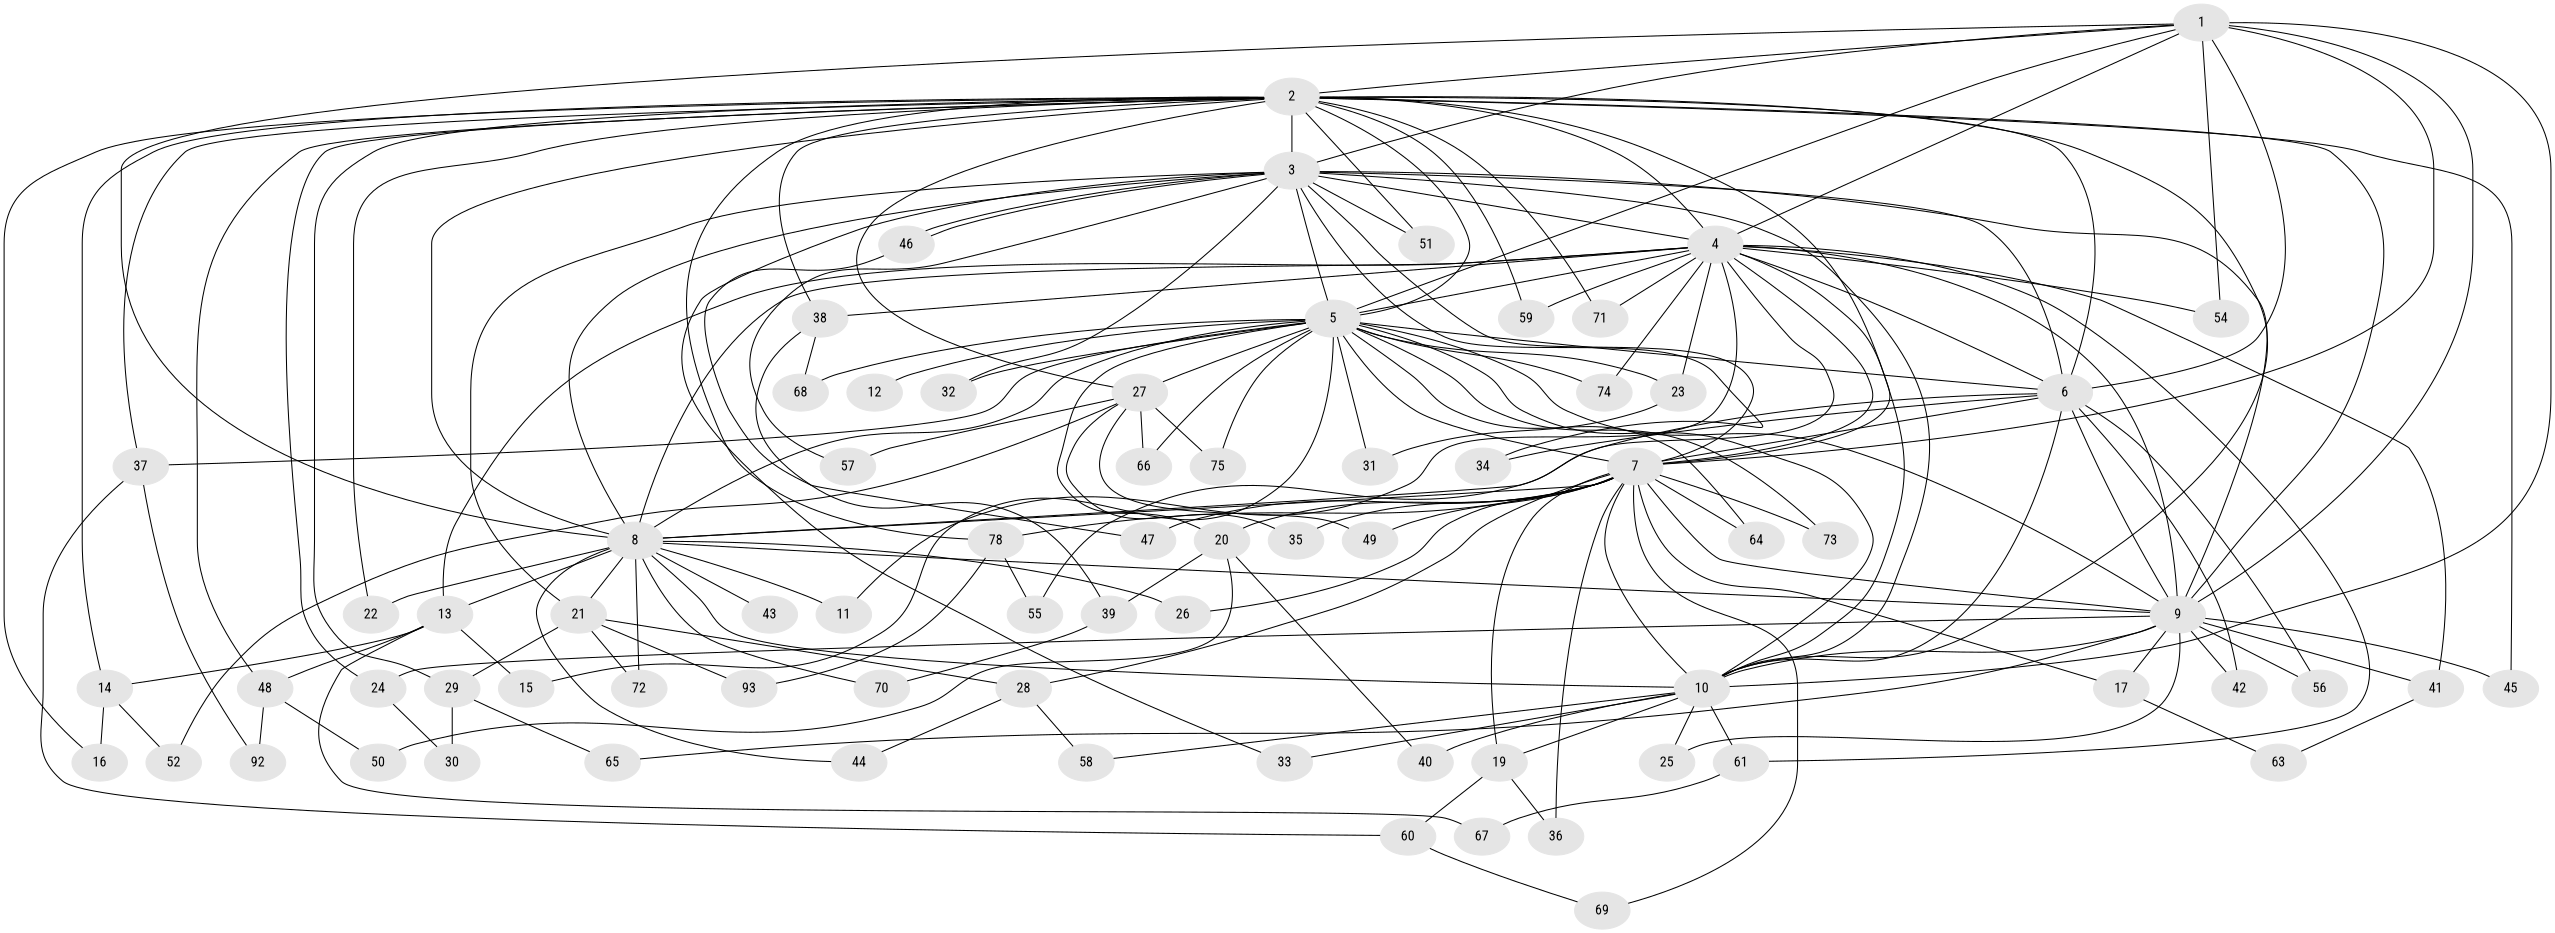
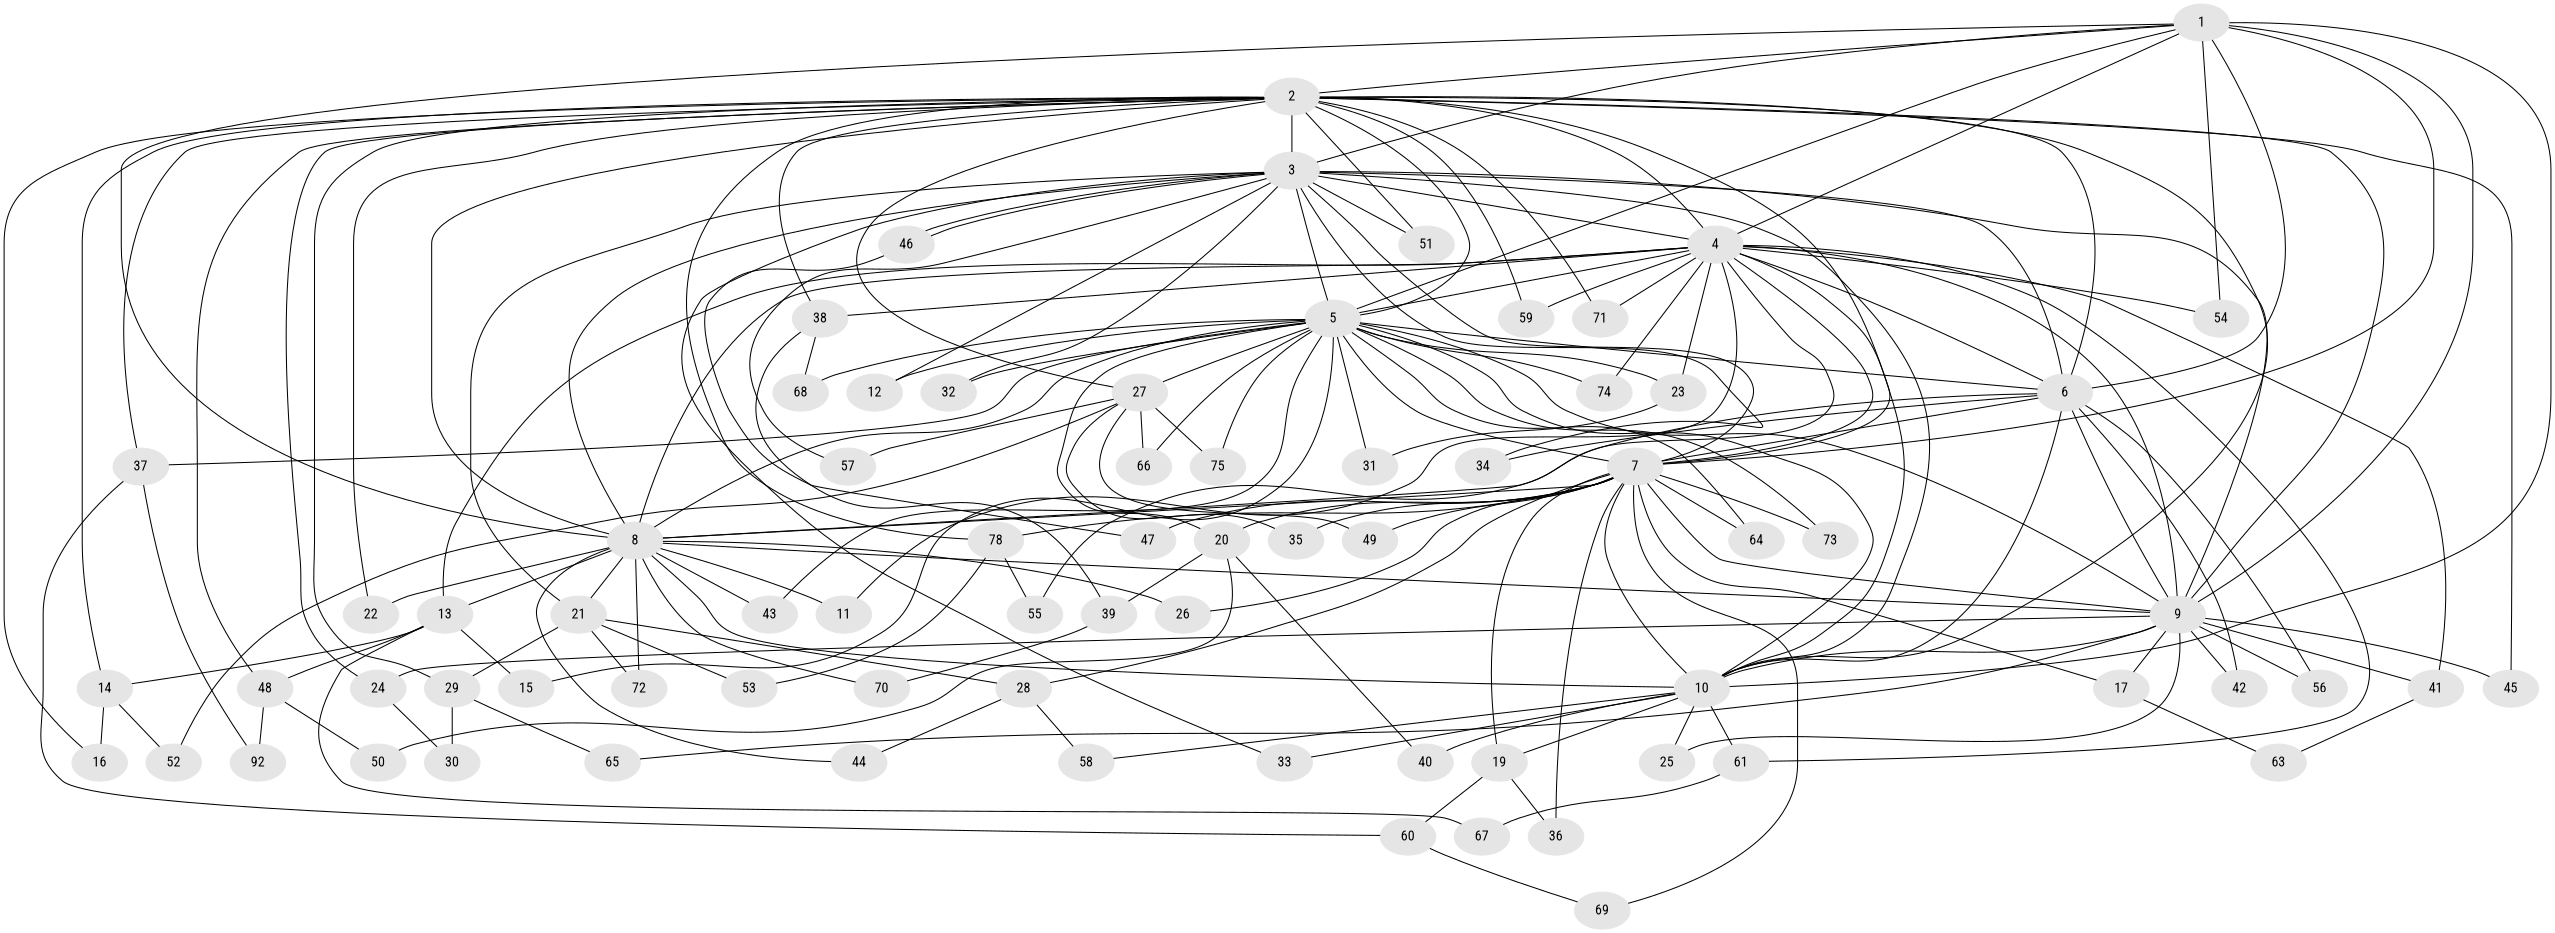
none -> (1083, 282)
none -> (1024, 510)
(749, 689) -> (749, 689)
